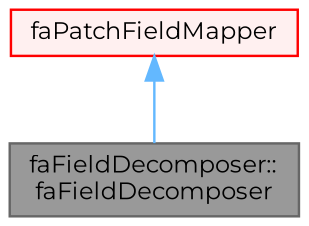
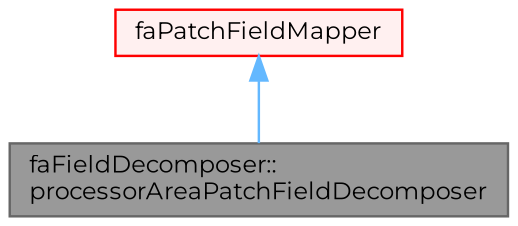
(154, 180) -> (259, 180)
